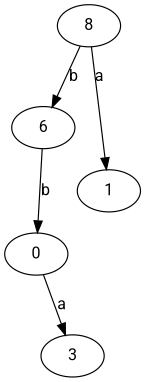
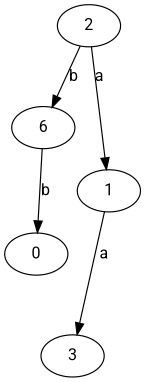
(89, 26) -> (89, 26)
(52, 300) -> (92, 267)
